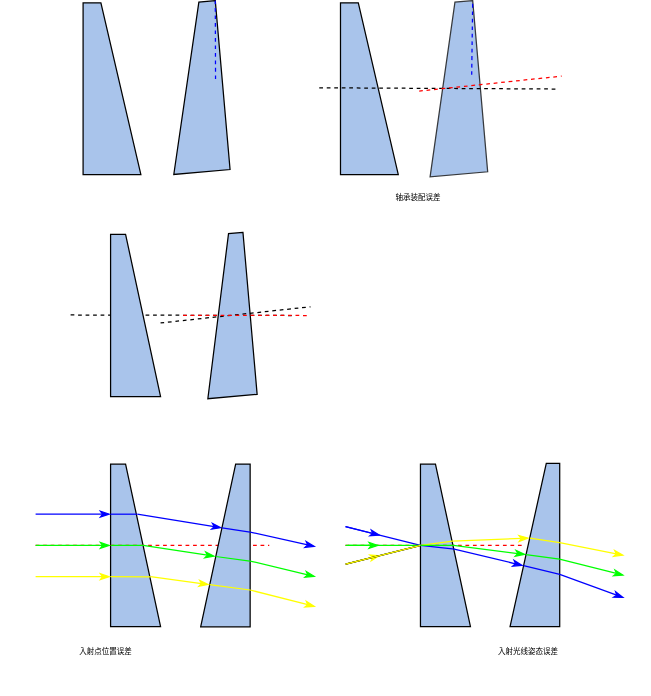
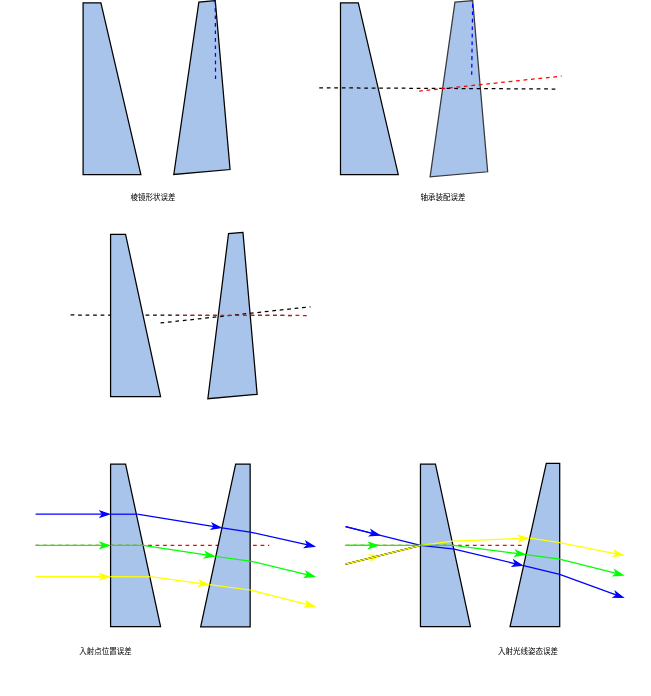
none -> (153, 198)
(418, 198) -> (443, 198)
